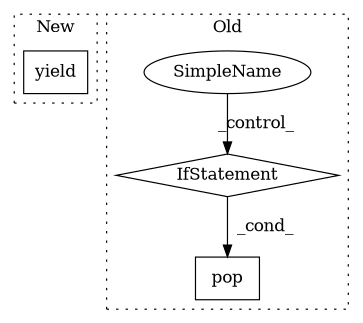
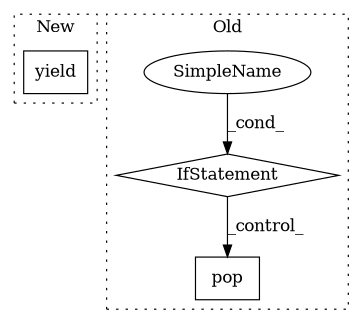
(256, 124) -> (256, 124)
(265, 227) -> (265, 227)
